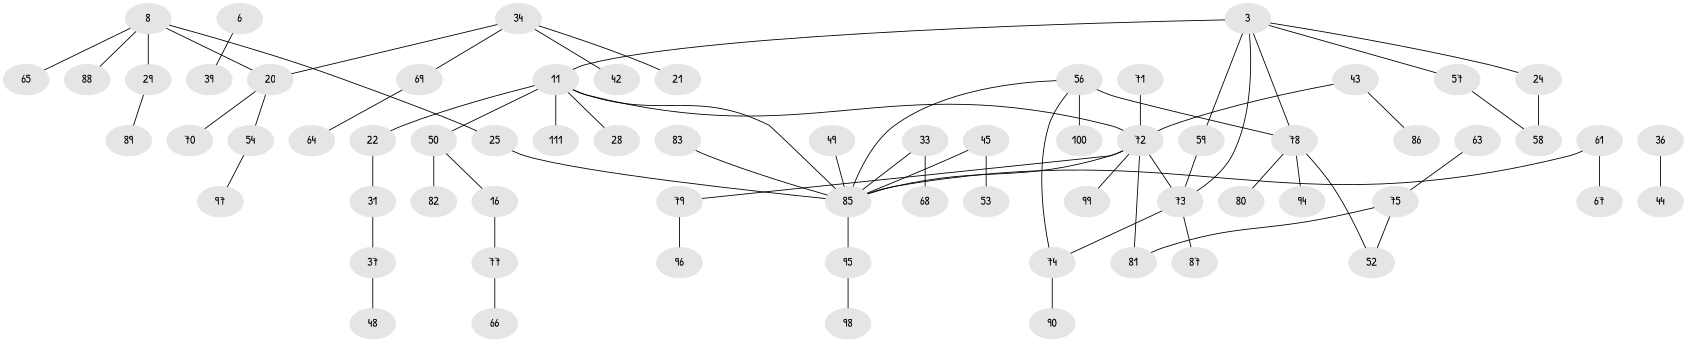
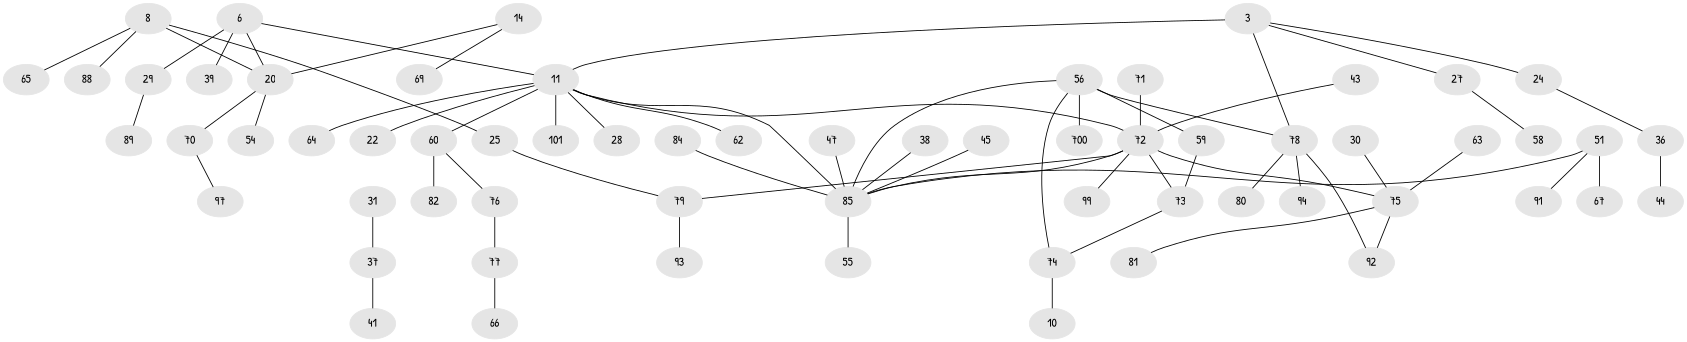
(518, 19) -> (518, 19)
none -> (252, 44)
(148, 49) -> (194, 49)
none -> (411, 52)
(617, 80) -> none
(678, 80) -> none
(1225, 80) -> (1134, 107)
(1457, 80) -> (1457, 80)
(366, 110) -> (430, 102)
(1539, 110) -> (1600, 110)
(1244, 121) -> none
(434, 141) -> (434, 141)
(556, 141) -> (556, 141)
(678, 141) -> (678, 141)
none -> (739, 141)
(832, 141) -> (832, 141)
(925, 141) -> (925, 141)
(1079, 141) -> (1079, 141)
none -> (1356, 141)
(1417, 141) -> none
(1600, 141) -> (1600, 141)
(236, 171) -> (205, 171)
(373, 171) -> none
(668, 180) -> (585, 176)
(495, 202) -> (495, 202)
(925, 202) -> none
(986, 202) -> none
(1137, 202) -> (1254, 174)
none -> (1539, 202)
(679, 263) -> (679, 263)
(848, 263) -> (848, 263)
(1195, 263) -> none
(1372, 263) -> (1372, 263)
(373, 324) -> (373, 324)
(848, 324) -> none
(1052, 324) -> (1052, 324)
